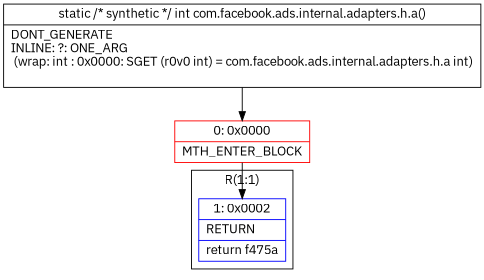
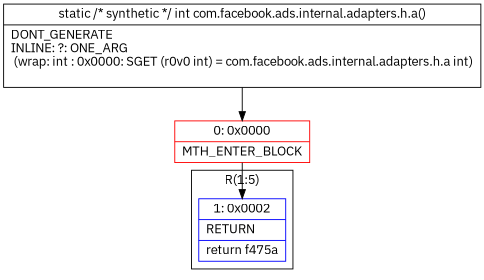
(242, 181) -> (242, 181)
